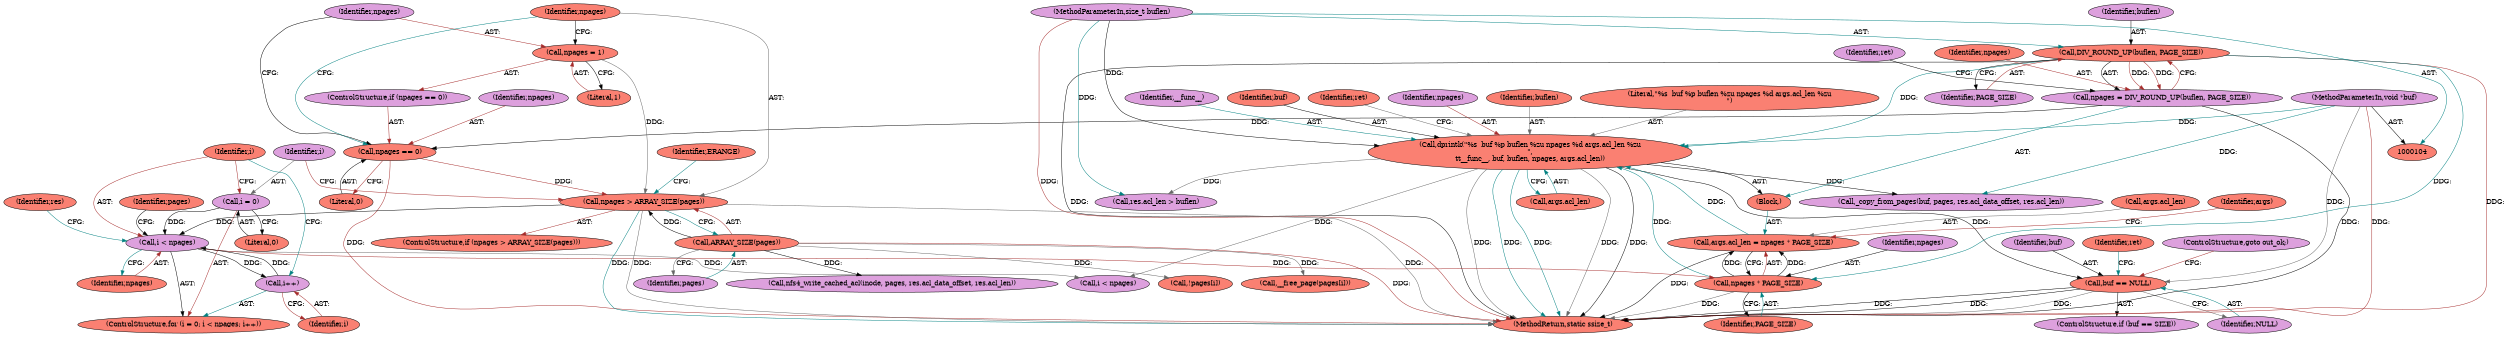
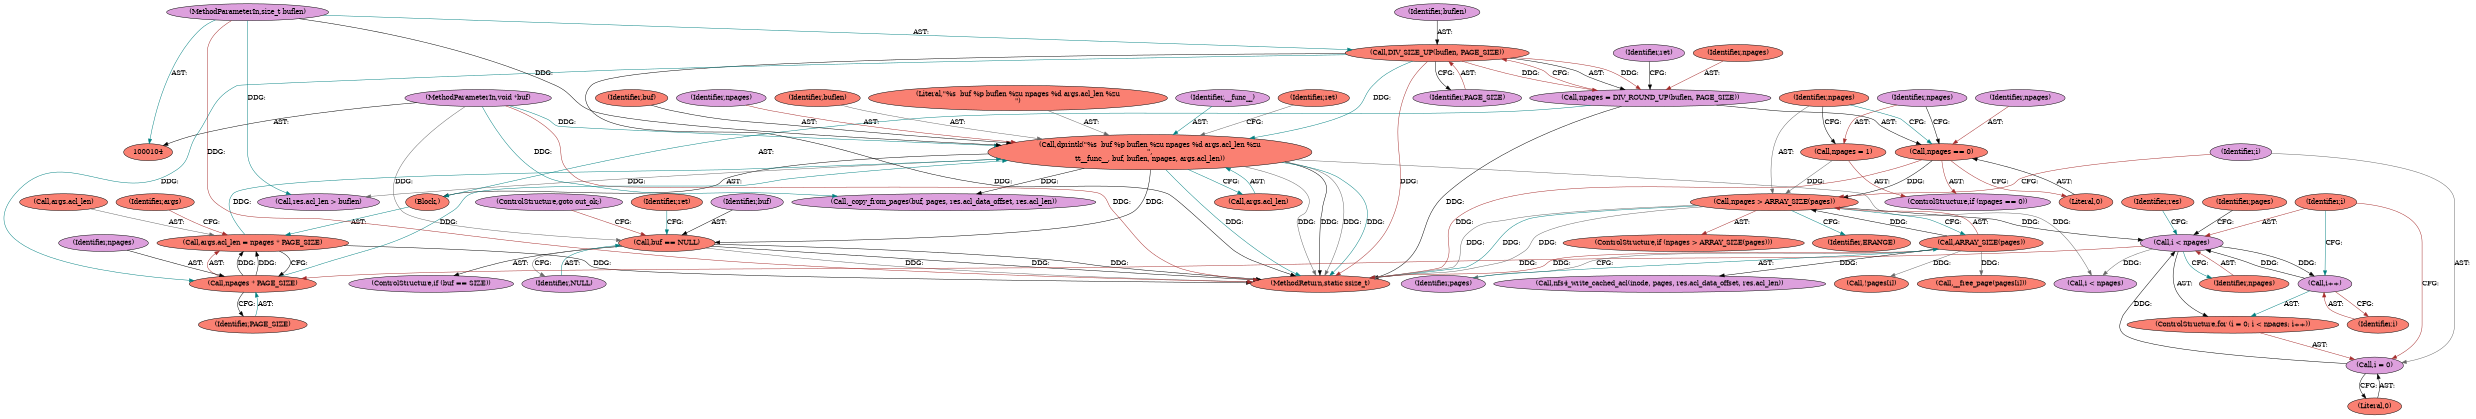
(2131, 53) -> (1437, 53)
(604, 98) -> none
(389, 123) -> (1945, 176)
(1261, 123) -> (1890, 123)
(511, 176) -> (1893, 185)
(677, 176) -> (1816, 222)
(213, 261) -> (2305, 346)
(1675, 307) -> none
